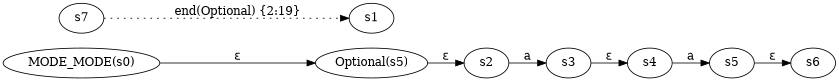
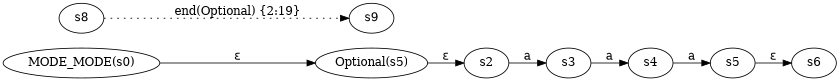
(81, 18) -> (81, 18)
(372, 18) -> (372, 18)
(609, 57) -> (610, 57)
